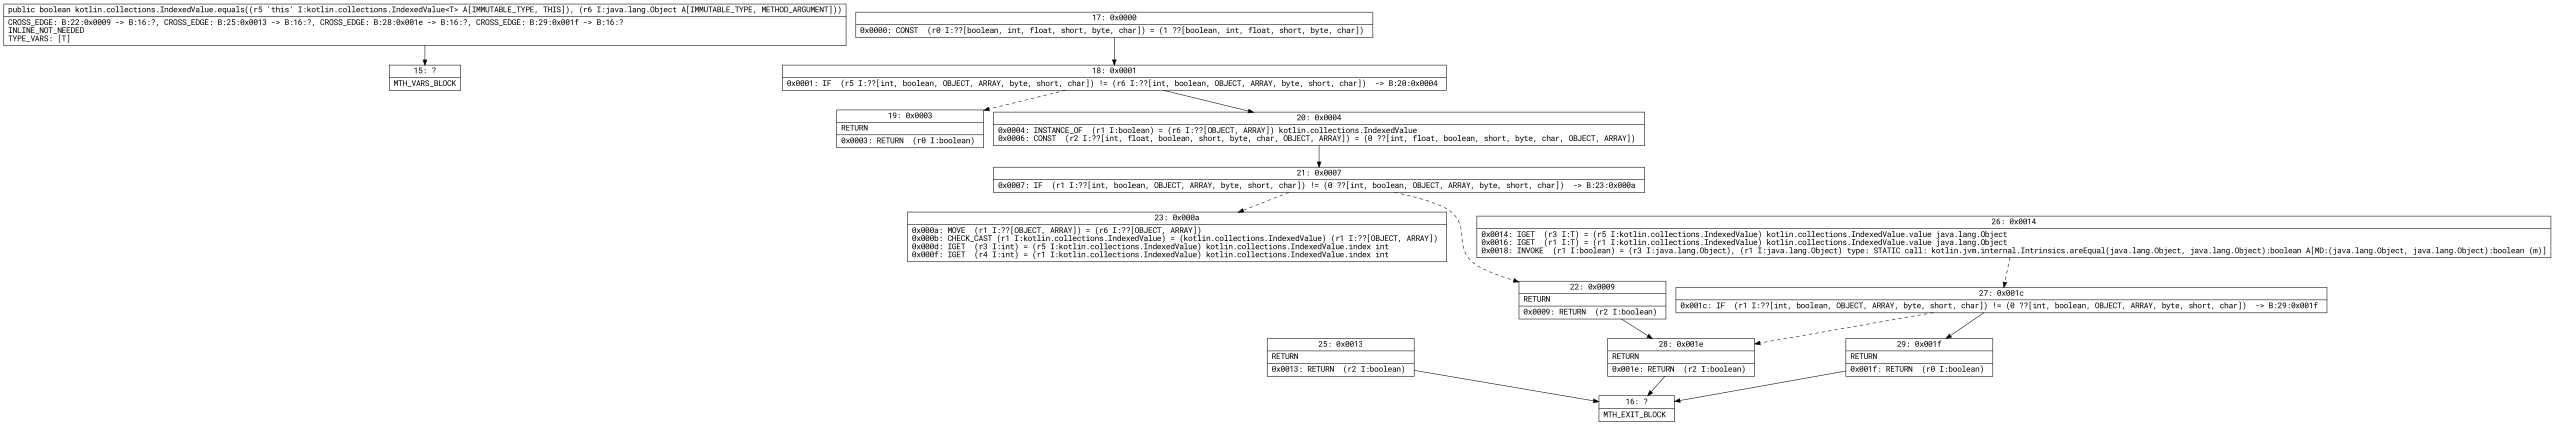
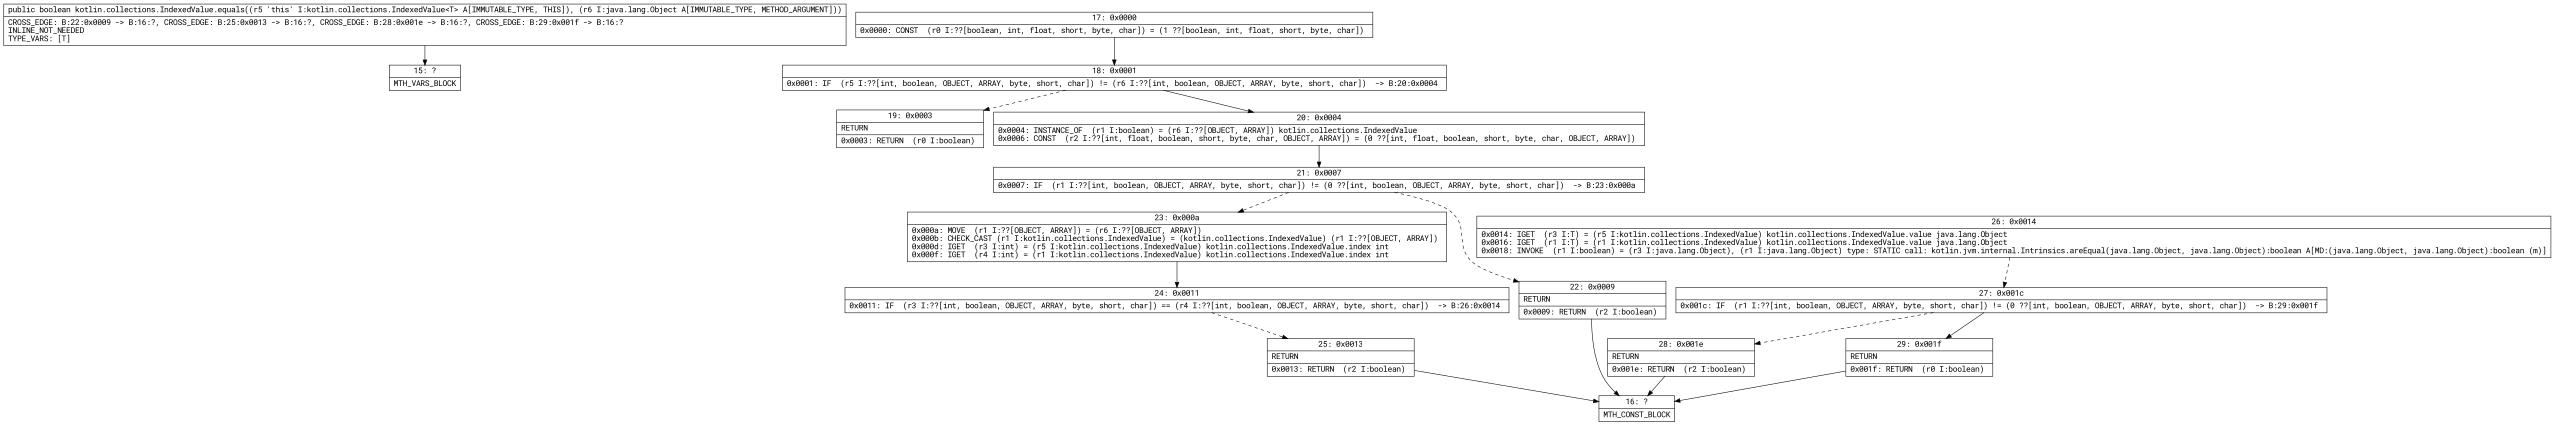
none -> (1177, 300)
(1634, 327) -> (1596, 358)
(1635, 415) -> (1637, 415)
